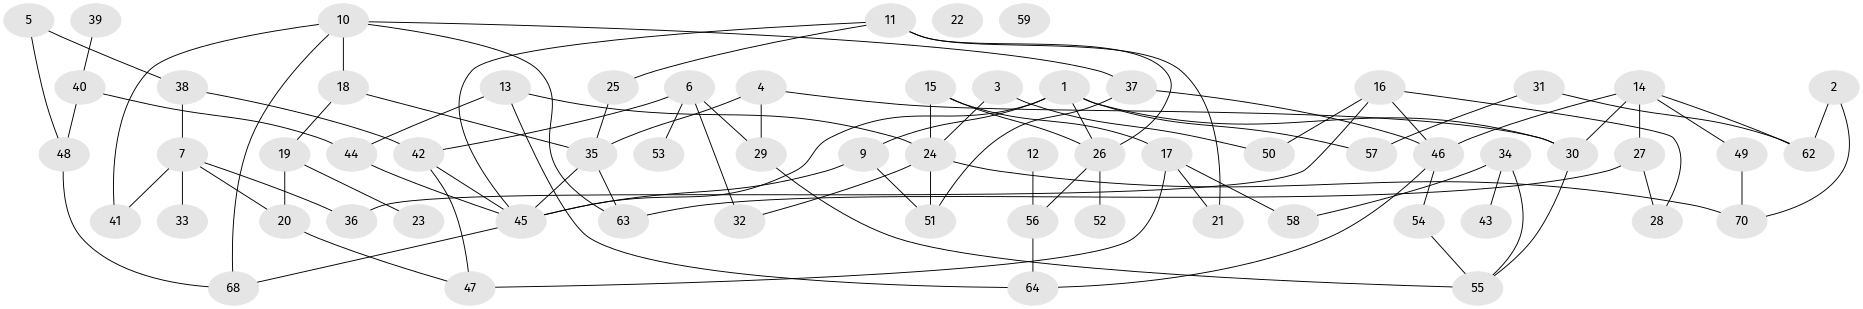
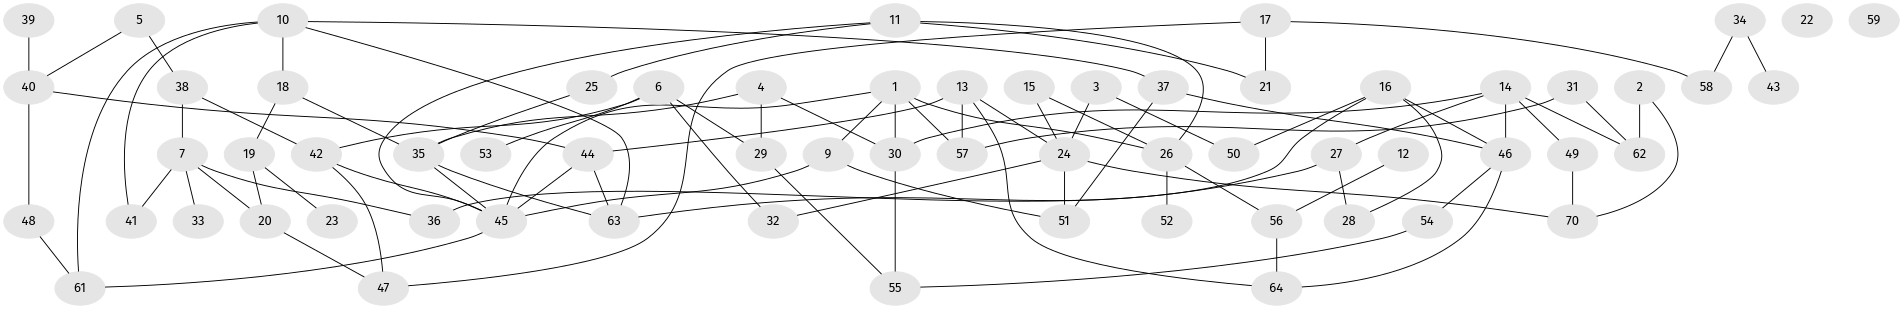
(42, 88) -> (84, 54)
none -> (962, 121)
(1059, 122) -> none
none -> (600, 186)
(1522, 227) -> none
(234, 288) -> (80, 288)
